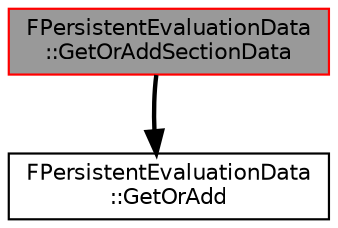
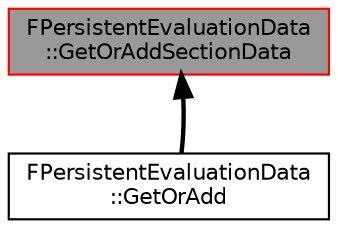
(154, 103) -> (183, 125)
